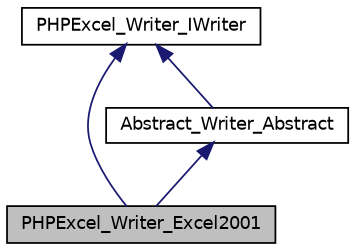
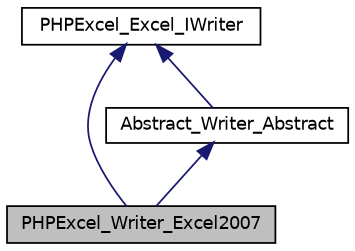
(141, 26) -> (141, 26)
(141, 225) -> (141, 225)
